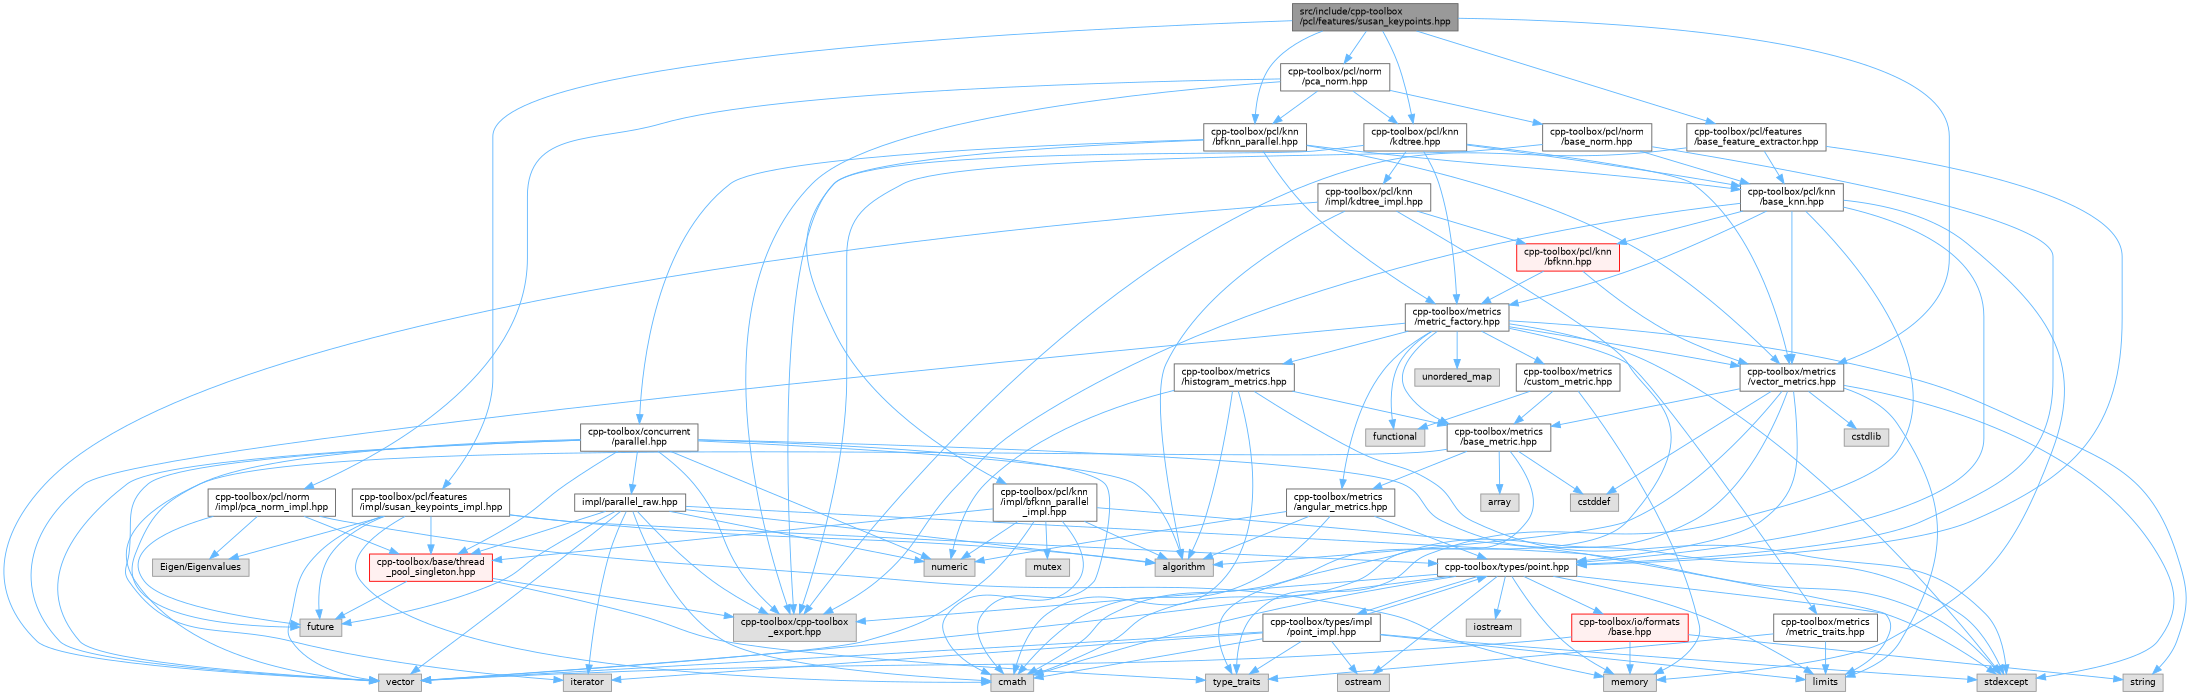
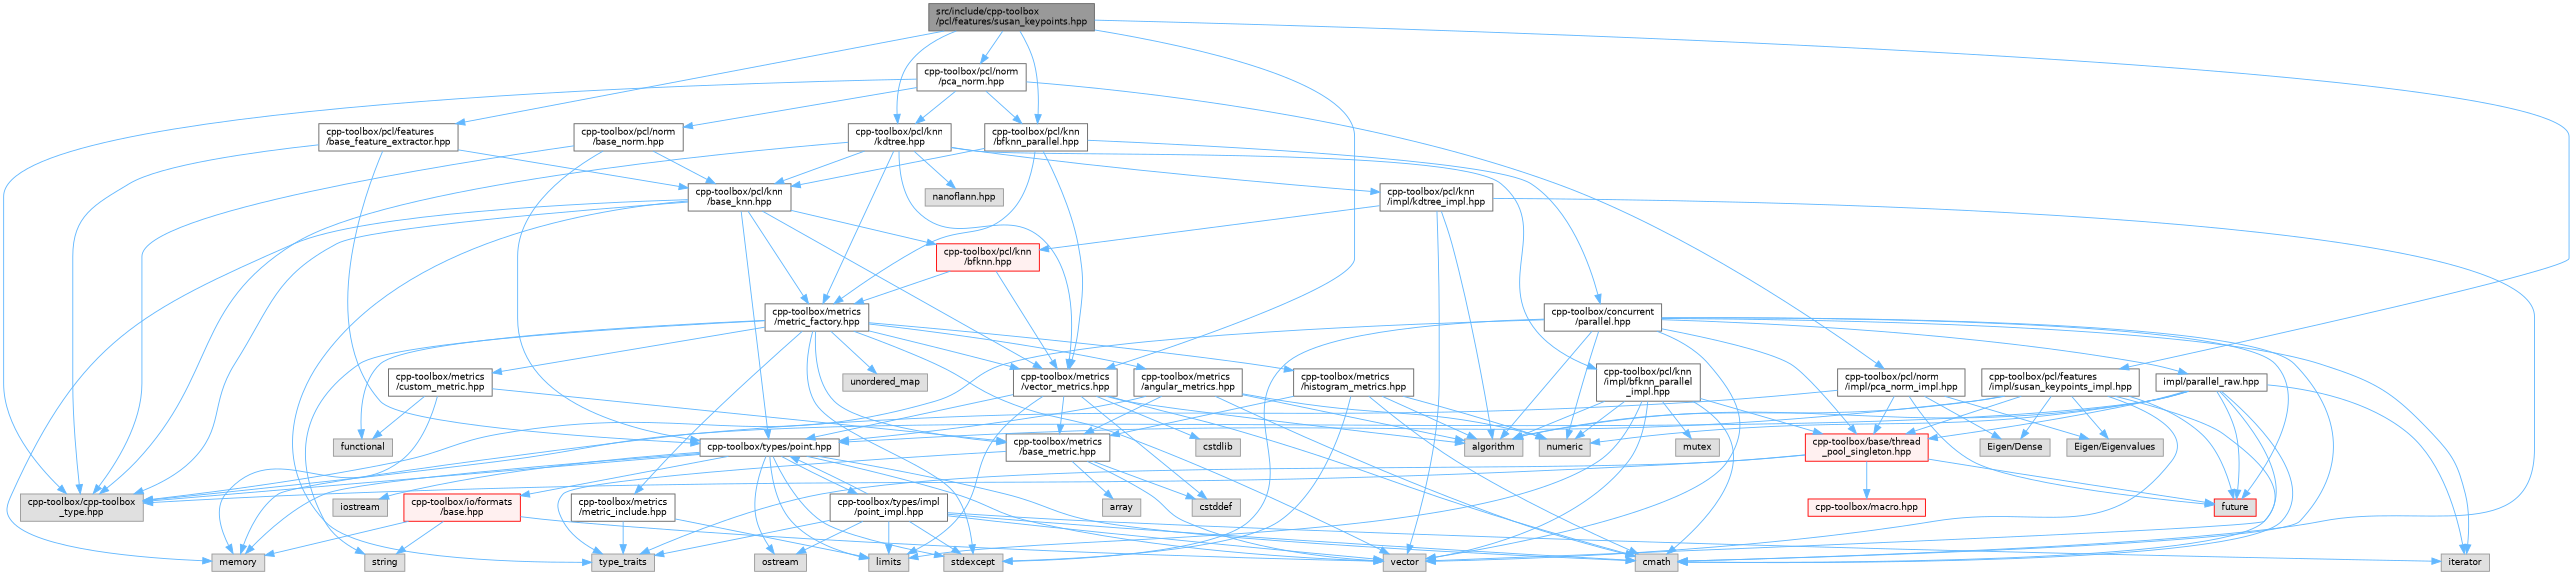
none -> (964, 197)
(811, 276) -> (1299, 158)
none -> (2015, 448)
(1424, 468) -> (1127, 413)
(2108, 496) -> none
none -> (1867, 508)
(1353, 541) -> none
(321, 628) -> (2235, 508)
(795, 628) -> (82, 508)
(1826, 628) -> (623, 508)
